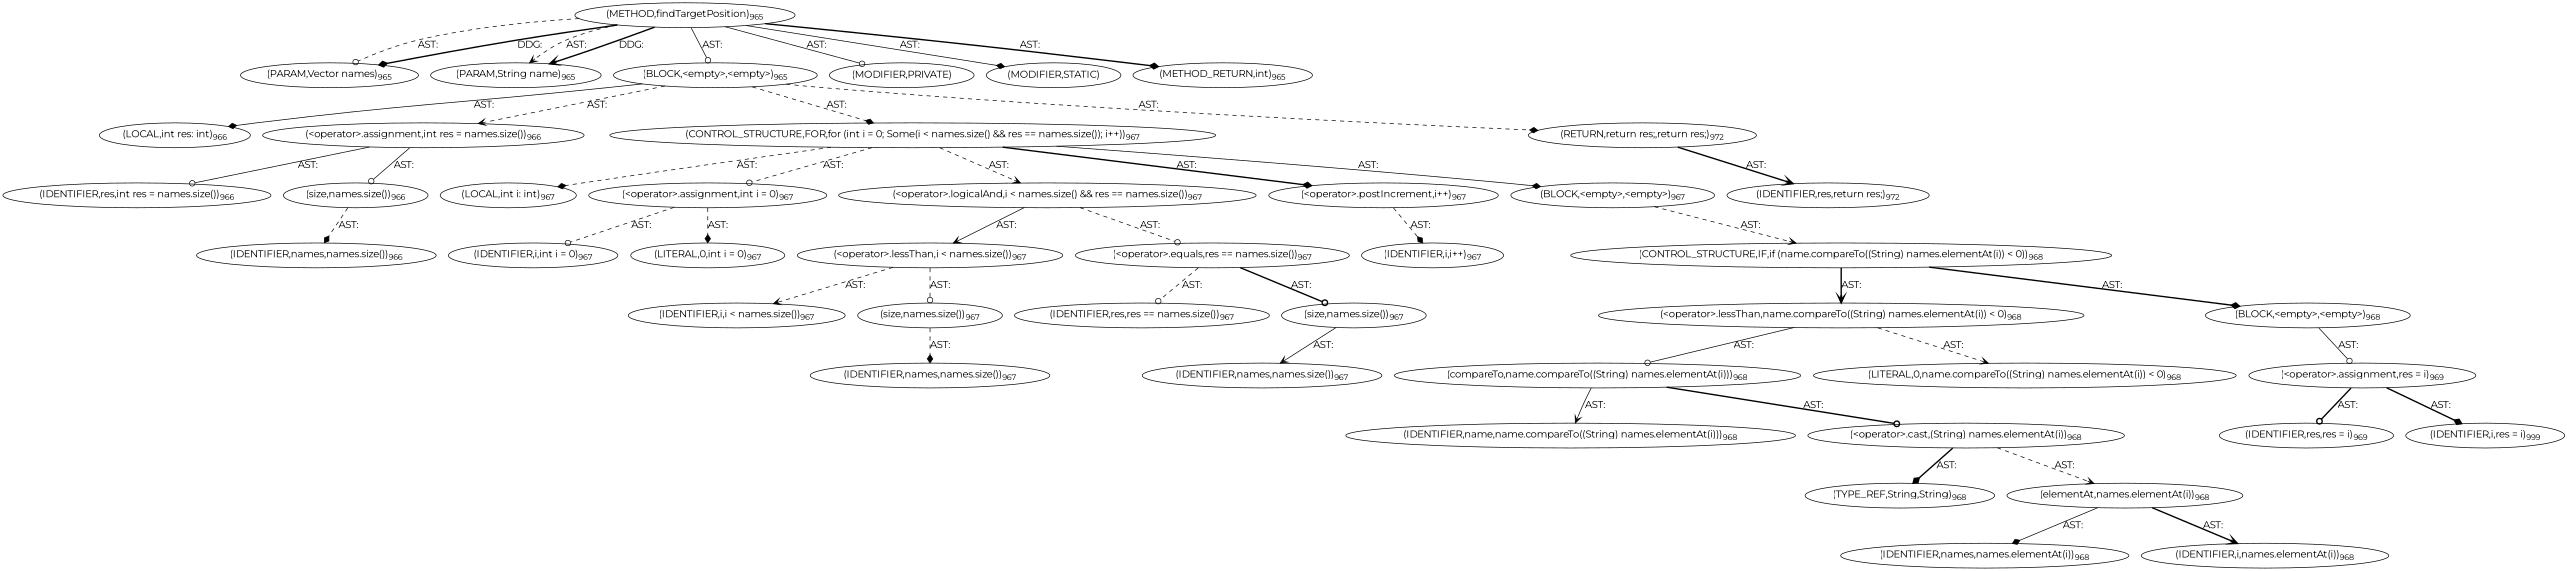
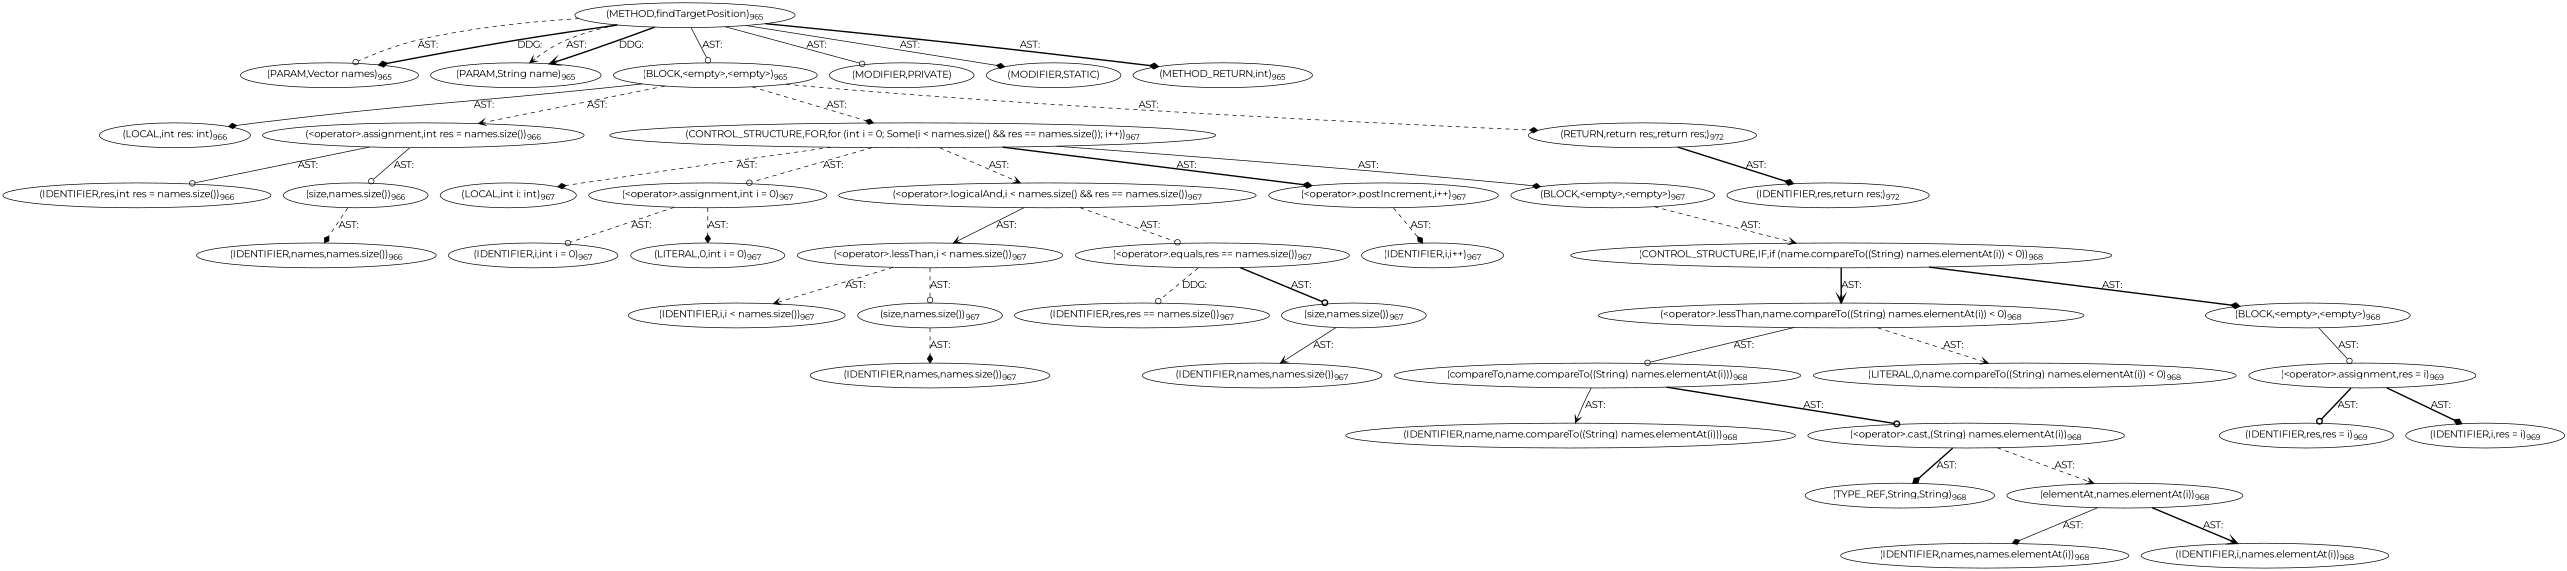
(1732, 164) -> (1731, 164)
(1194, 285) -> (1196, 285)
(2534, 435) -> (2534, 435)
